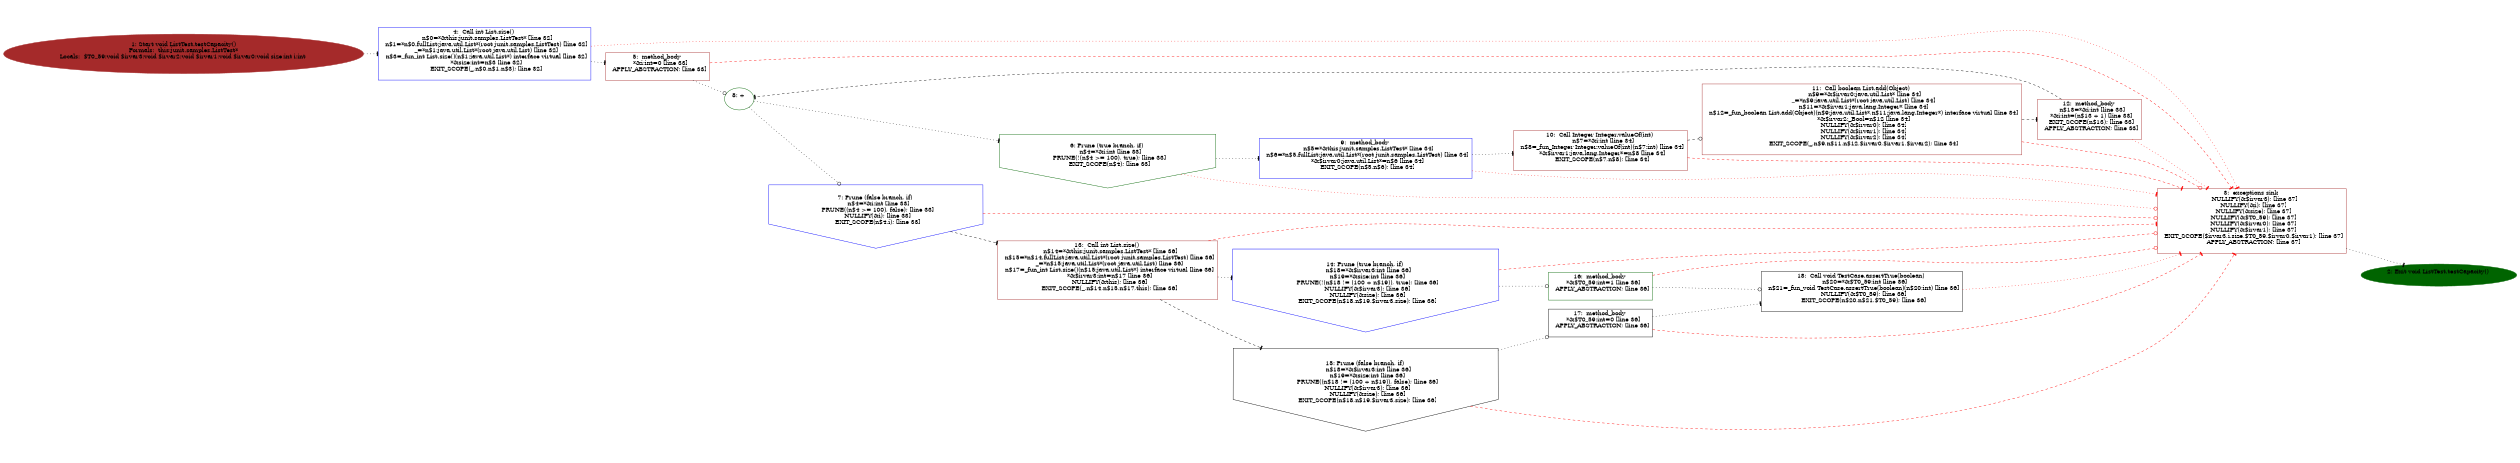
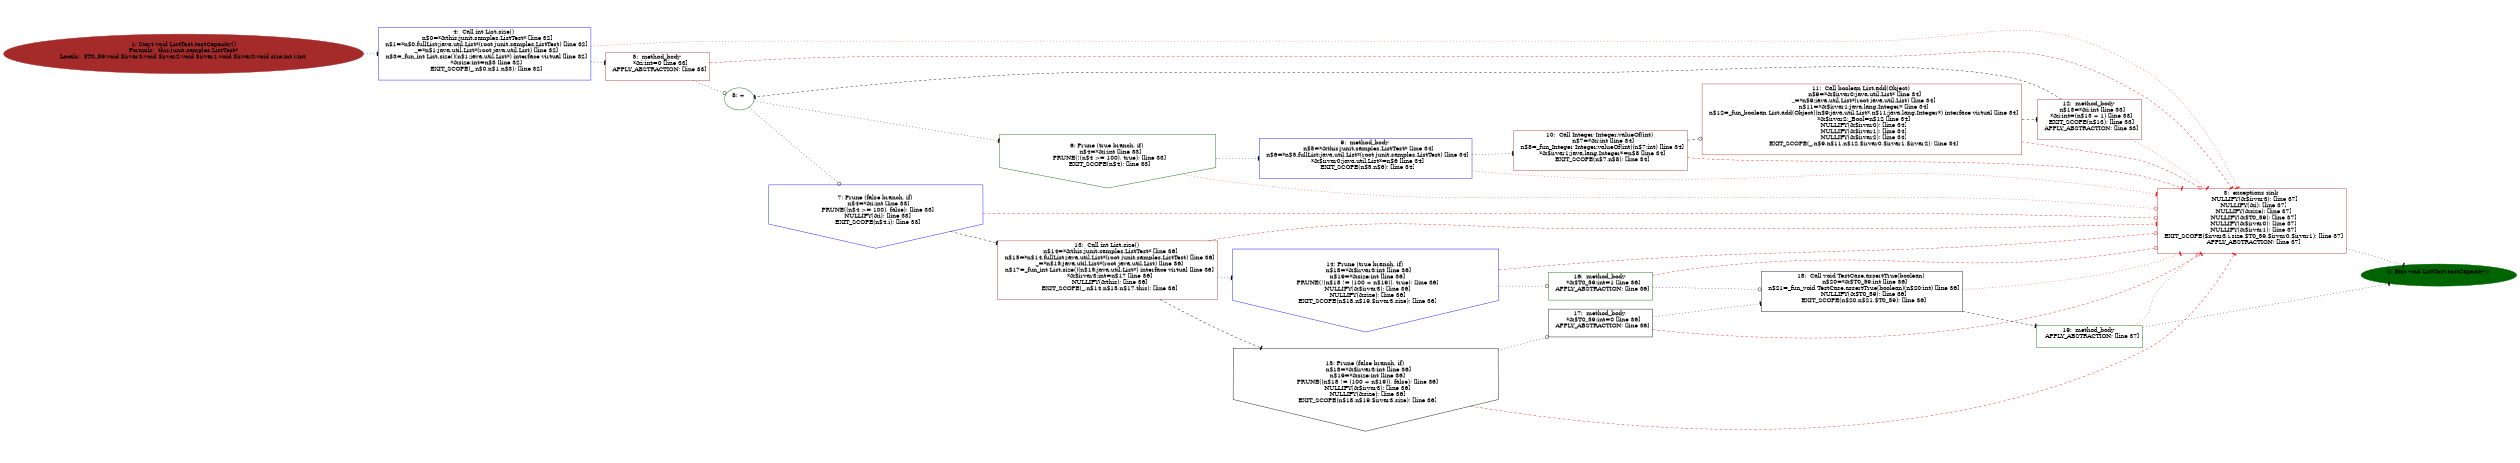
none -> (2090, 337)
